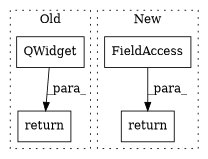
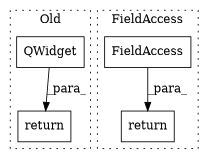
(148, 20) -> (148, 20)
